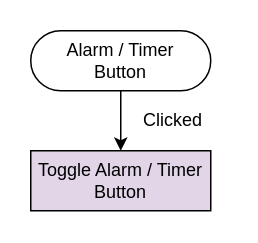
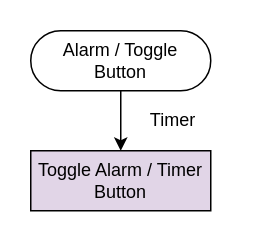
(121, 61) -> (121, 61)
(173, 121) -> (173, 121)
